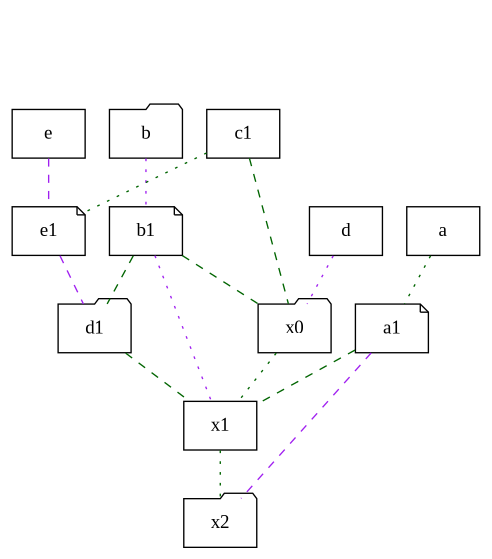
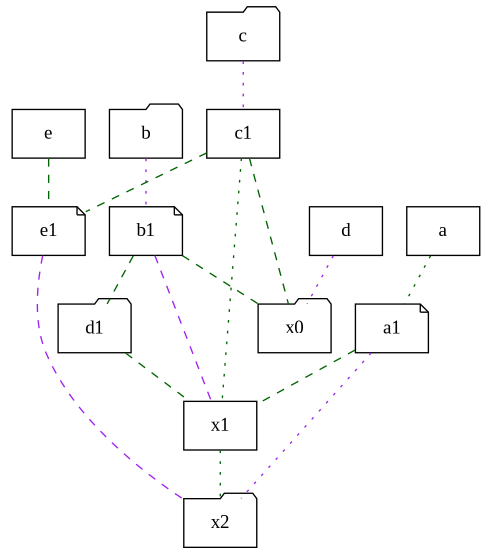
none -> (243, 36)
(155, 178) -> (155, 178)
(49, 183) -> (49, 183)
(72, 280) -> (72, 398)
(183, 328) -> (183, 328)
(257, 377) -> (232, 274)
(306, 426) -> (306, 426)
